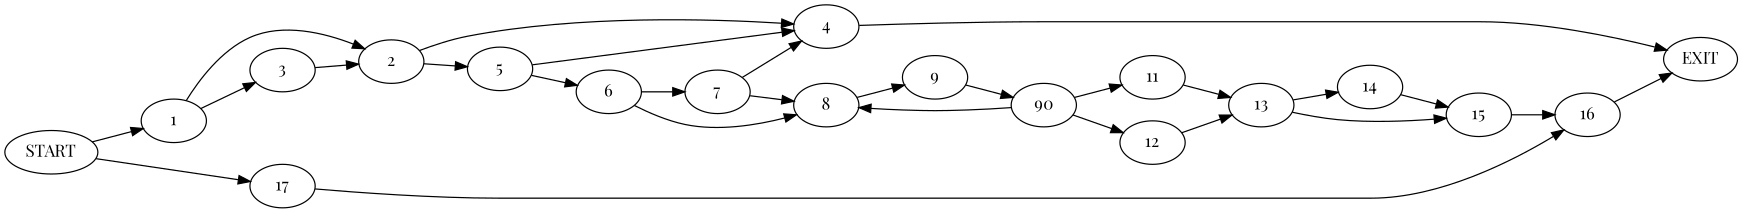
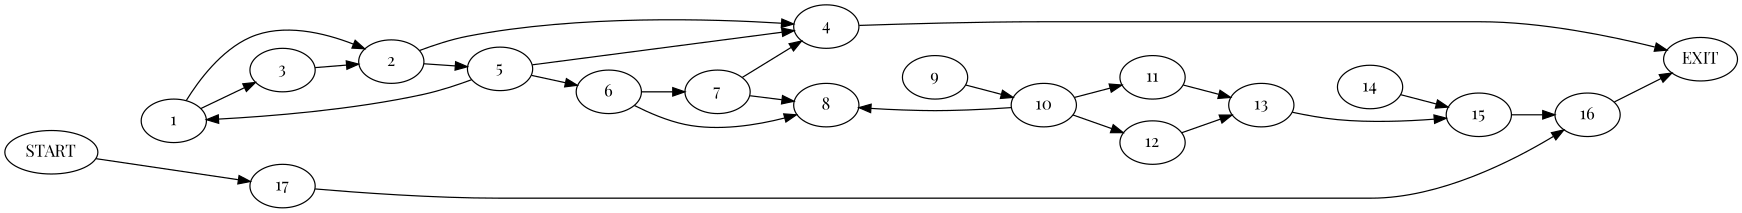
(875, 93) -> none
(1310, 97) -> none
(1044, 105) -> (1044, 105)
(112, 137) -> (346, 107)
